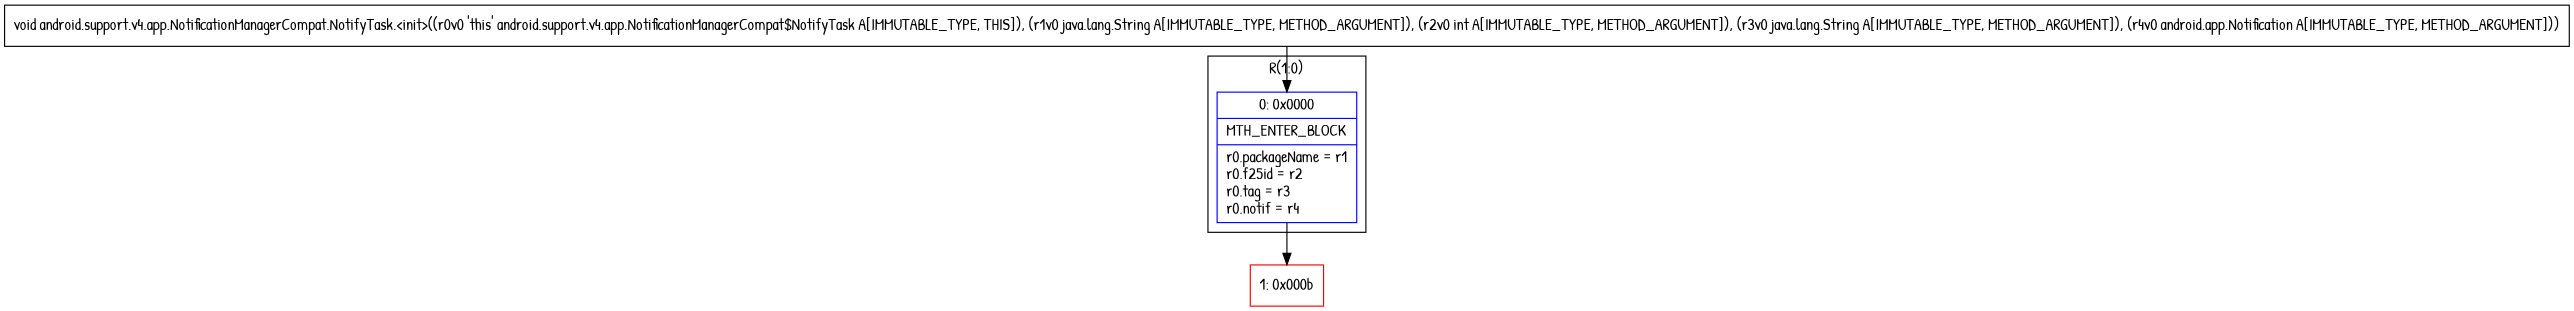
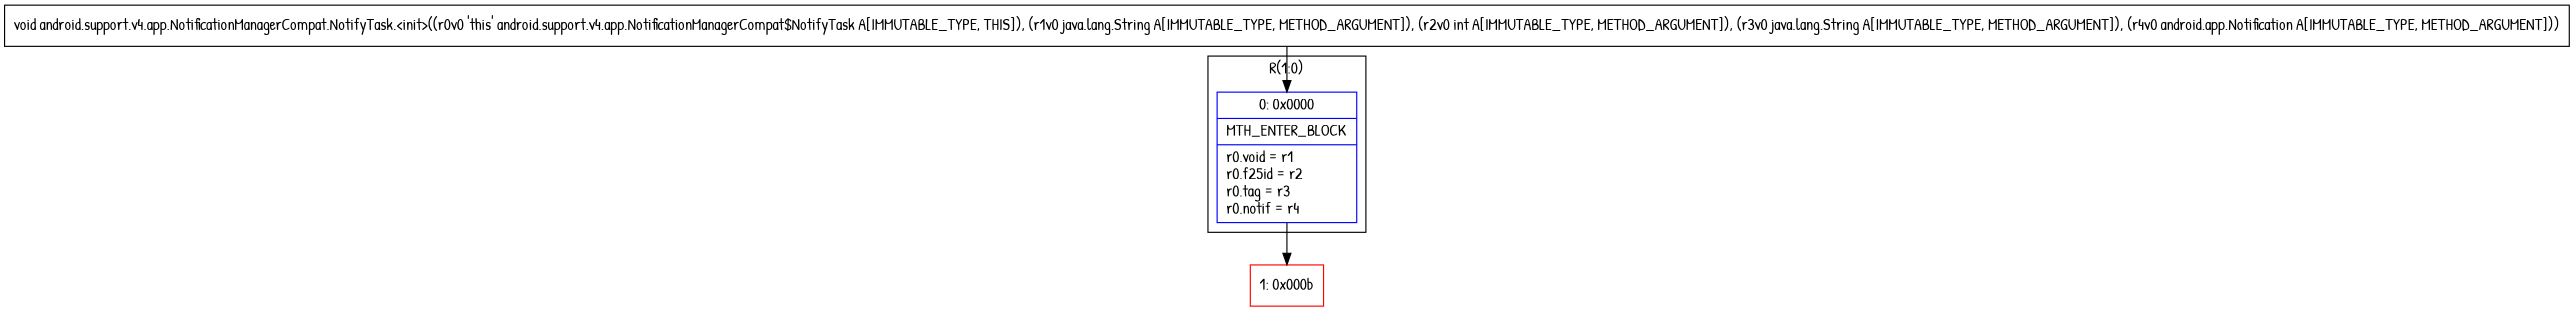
(1287, 157) -> (1260, 157)
